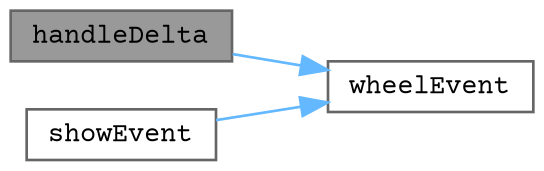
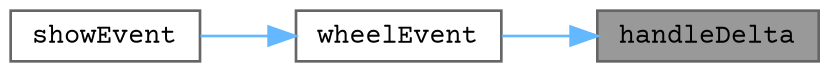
(267, 60) -> (536, 36)
